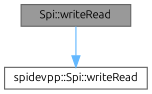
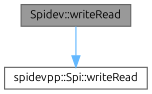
(76, 15) -> (76, 15)
